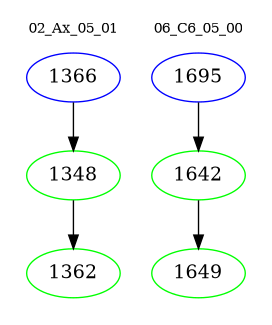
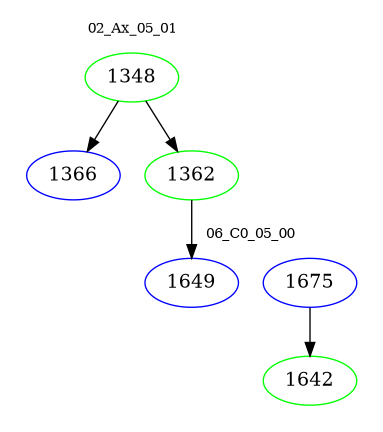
(199, 29) -> (251, 235)
(199, 78) -> (310, 283)
(73, 120) -> (106, 120)
(199, 218) -> (192, 230)
(199, 273) -> (192, 283)
